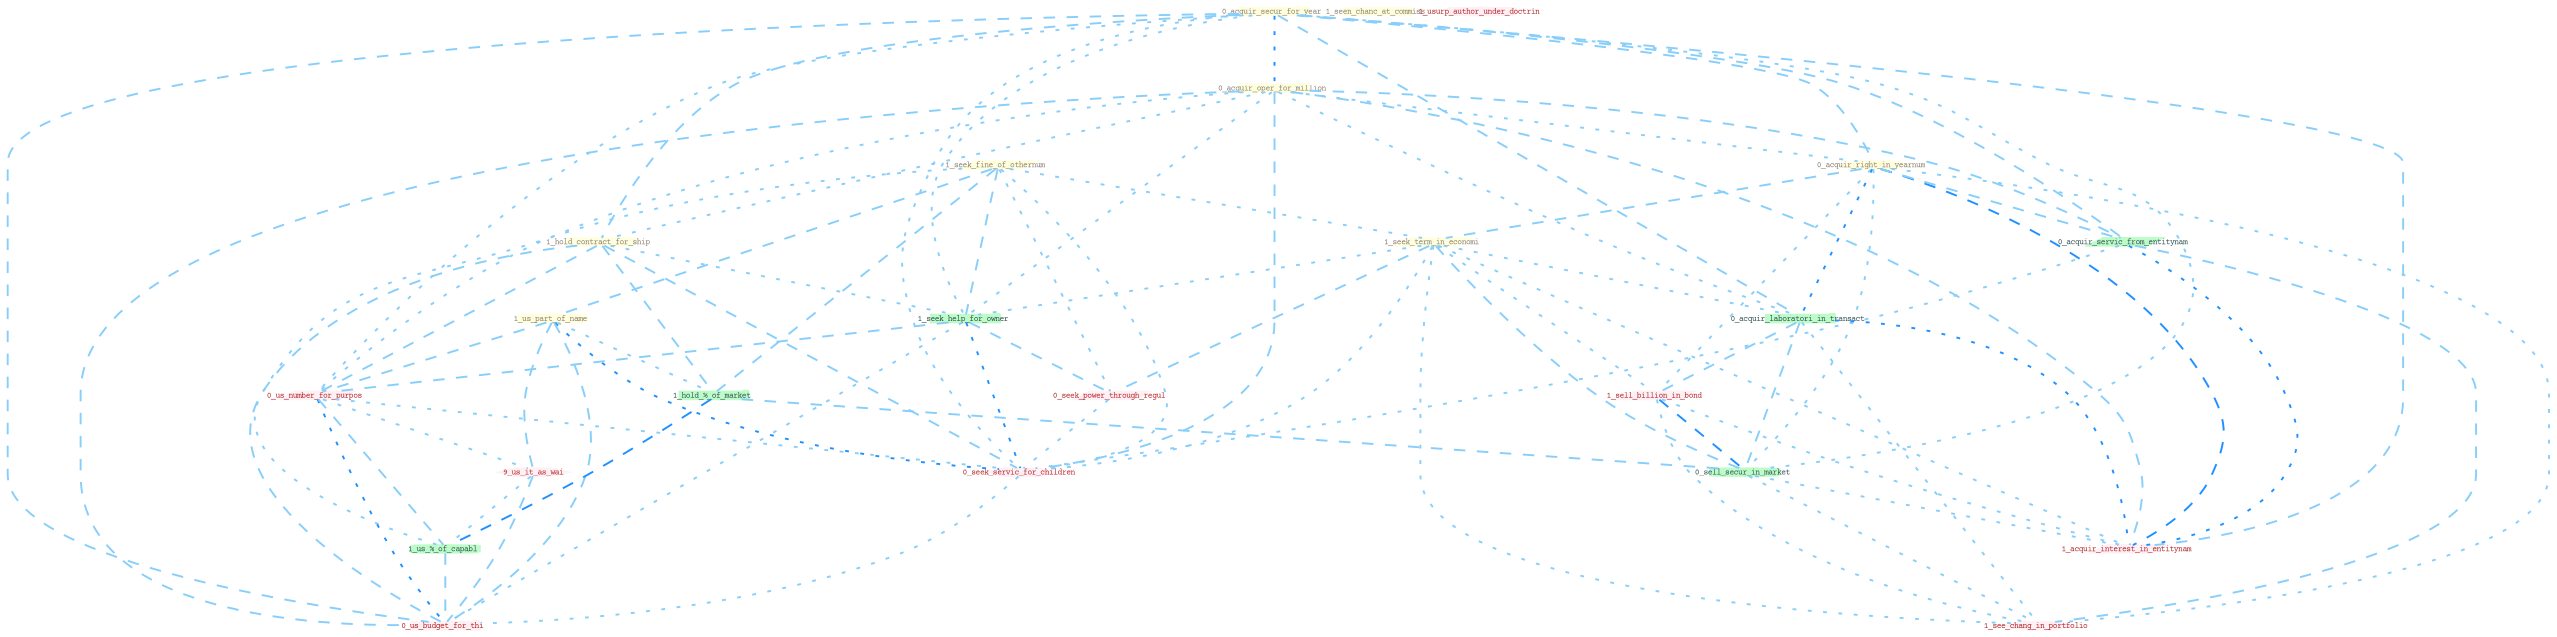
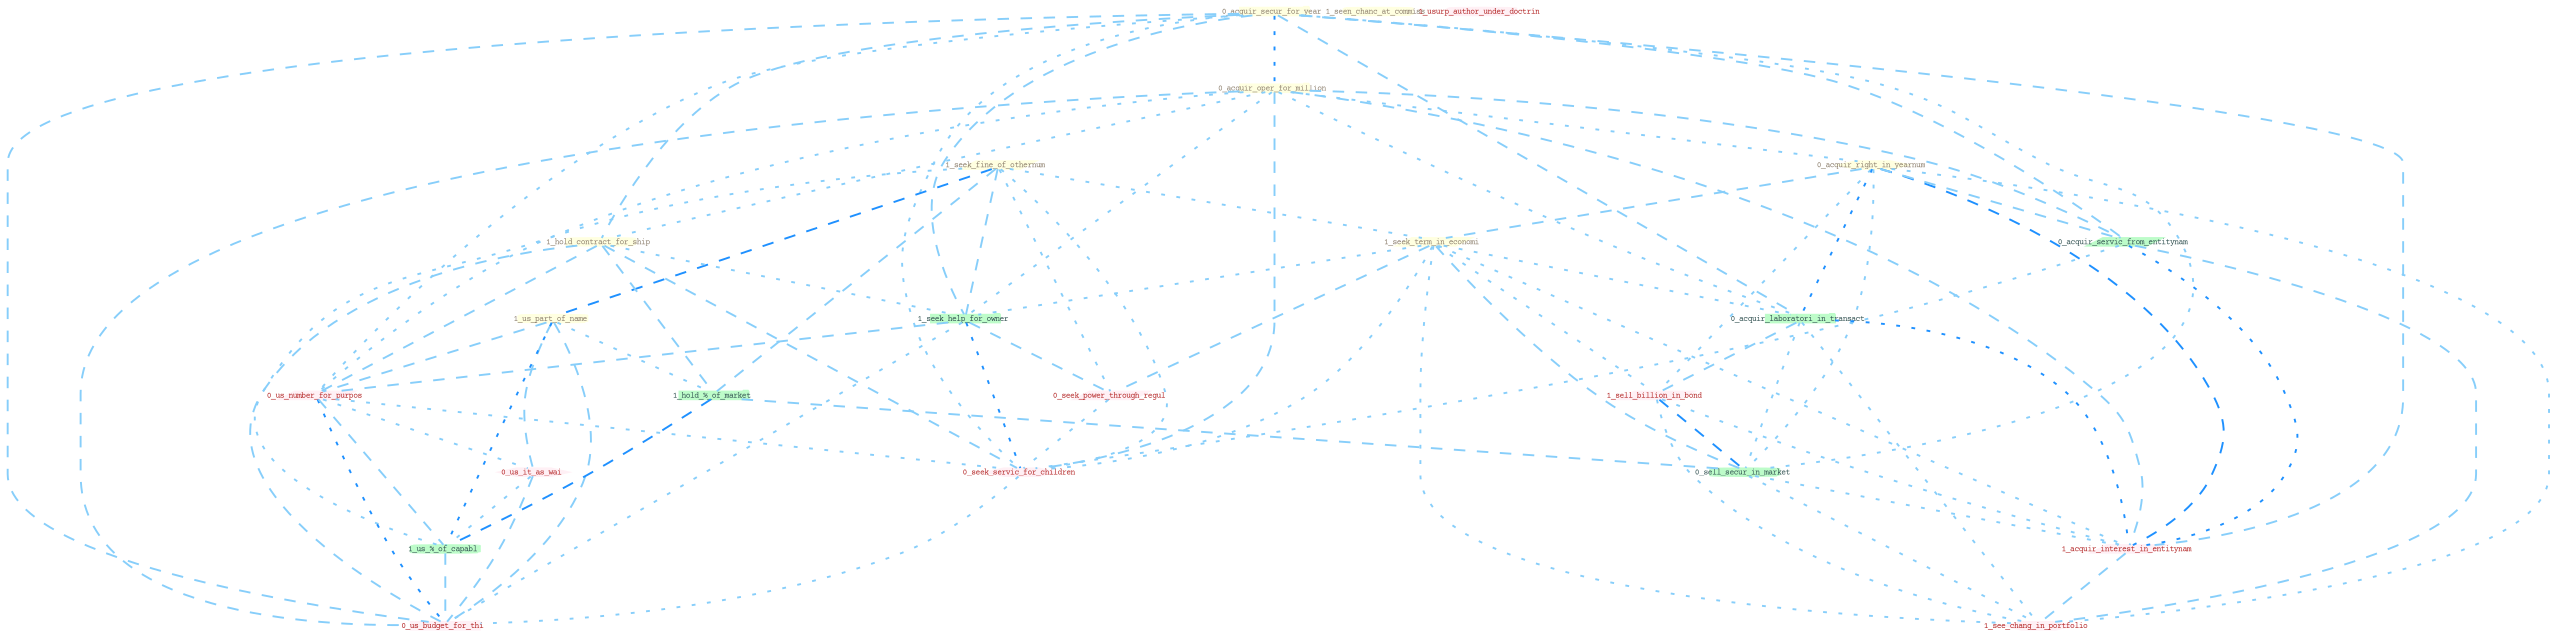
(1605, 47) -> none
(1022, 88) -> (1022, 88)
(775, 242) -> (775, 242)
(1769, 406) -> (1769, 406)
(752, 430) -> (498, 434)
(534, 472) -> (534, 472)
none -> (2083, 588)
